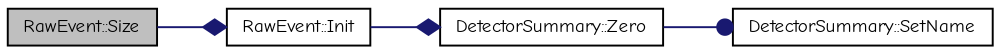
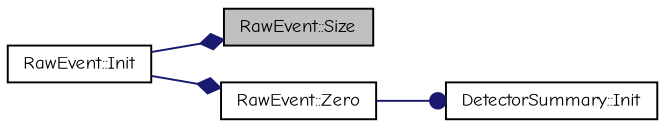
(180, 27) -> (176, 48)
(552, 27) -> (299, 101)
(863, 27) -> (552, 101)
